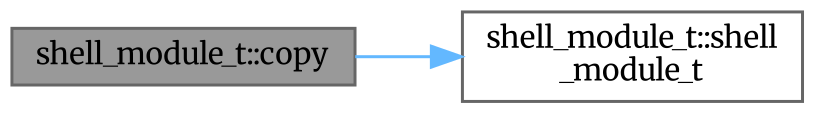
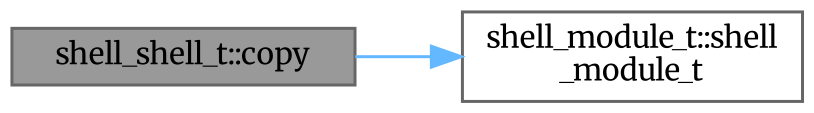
(183, 57) -> (183, 57)
